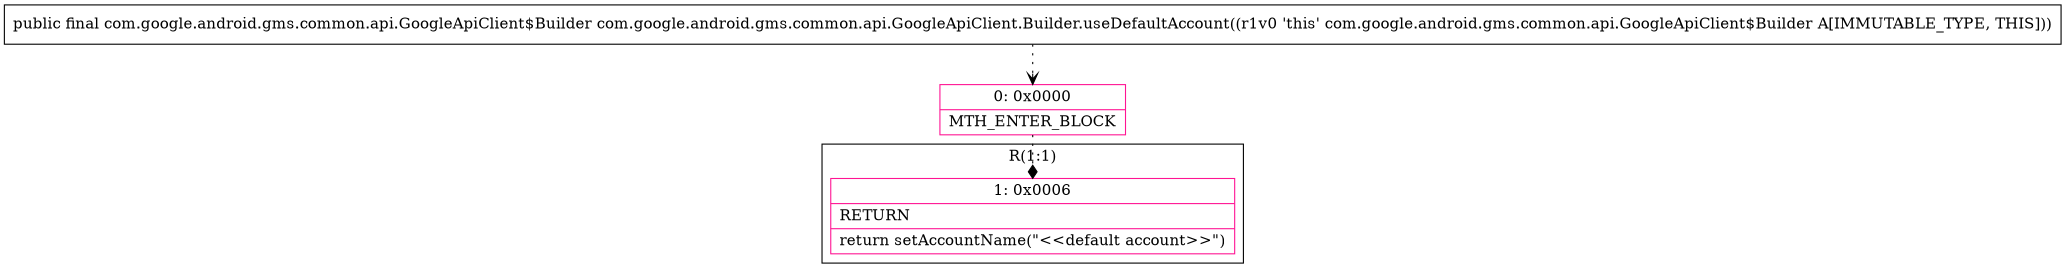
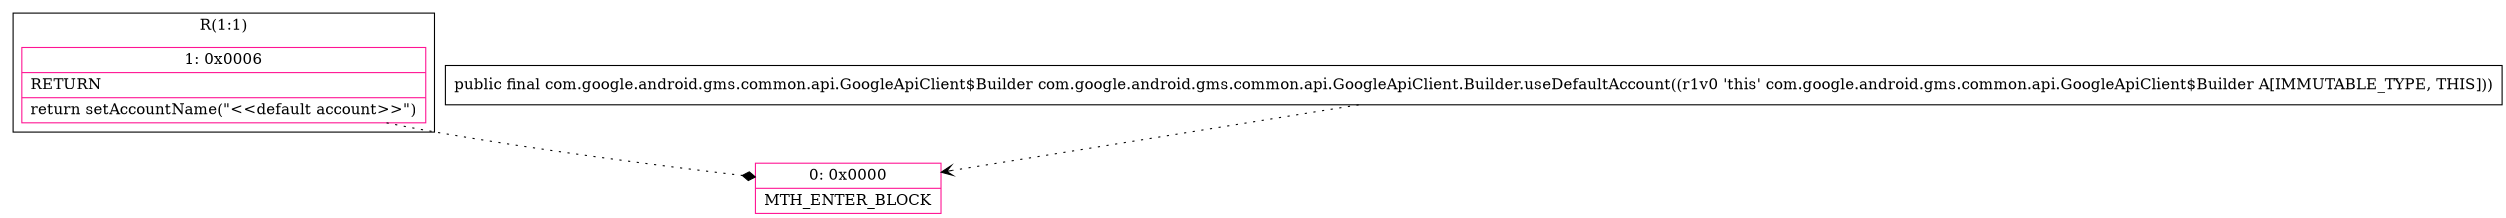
(1033, 151) -> (564, 152)
